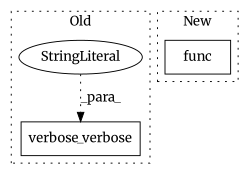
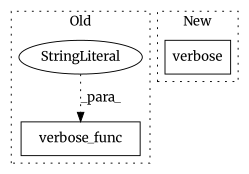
(198, 57) -> (198, 57)
(81, 139) -> (81, 139)
